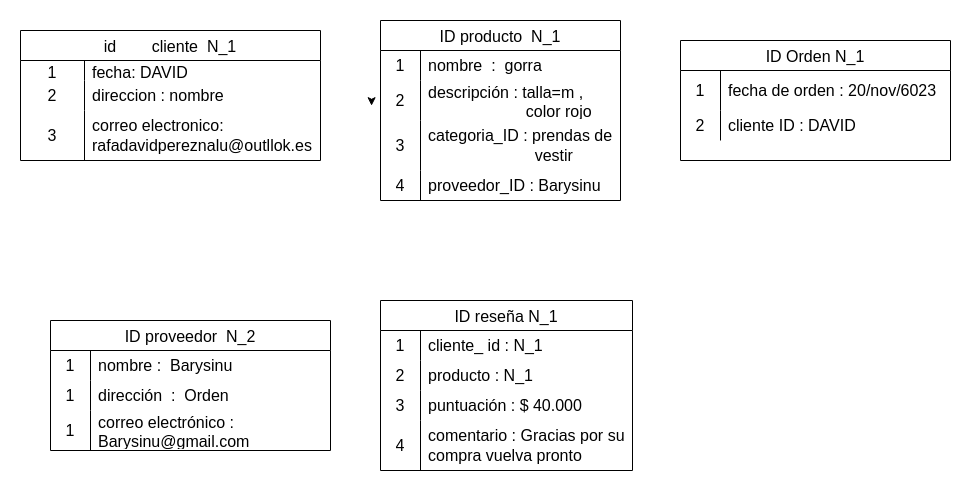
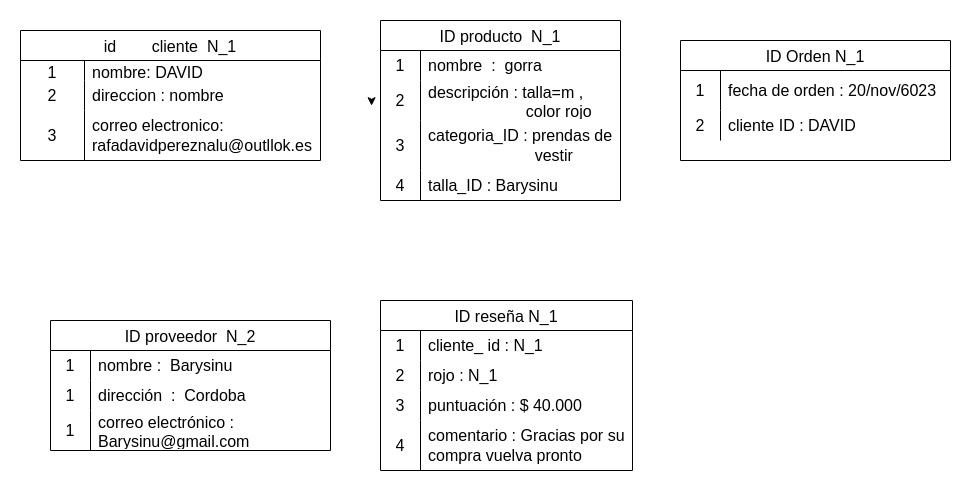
(142, 71) -> (147, 71)
(523, 186) -> (501, 186)
(485, 376) -> (467, 376)
(173, 396) -> (182, 396)
